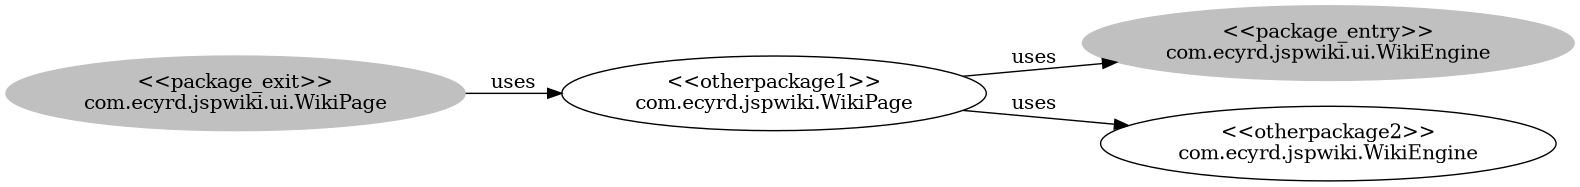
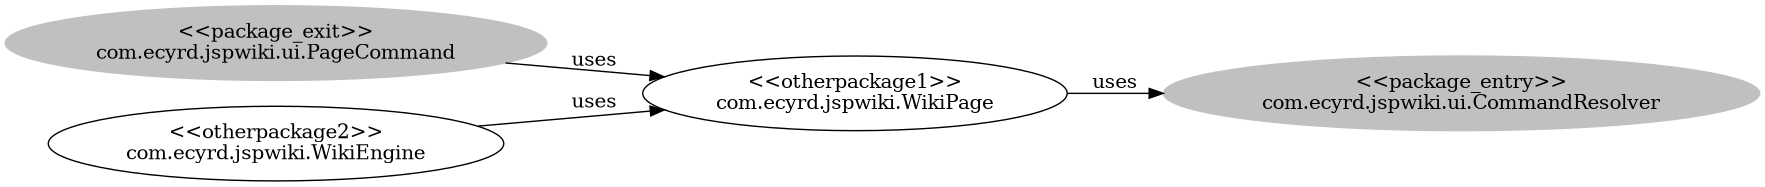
(1328, 43) -> (1462, 93)
(236, 93) -> (276, 43)
(1039, 117) -> (564, 119)
